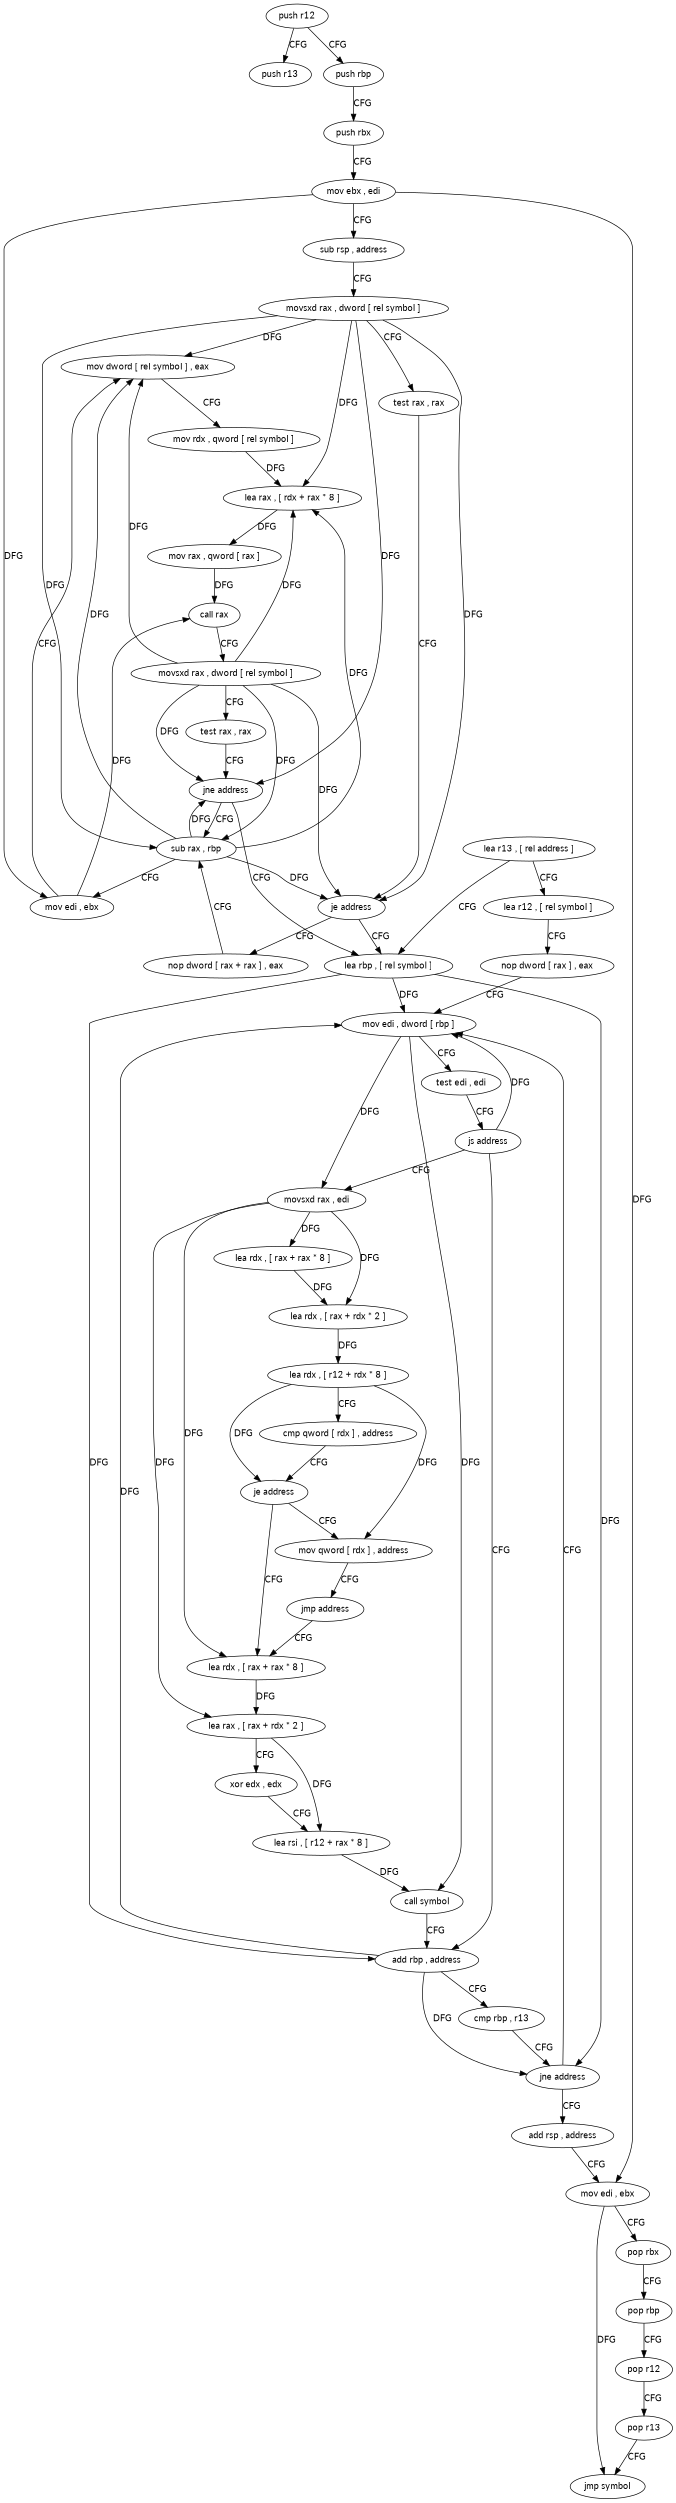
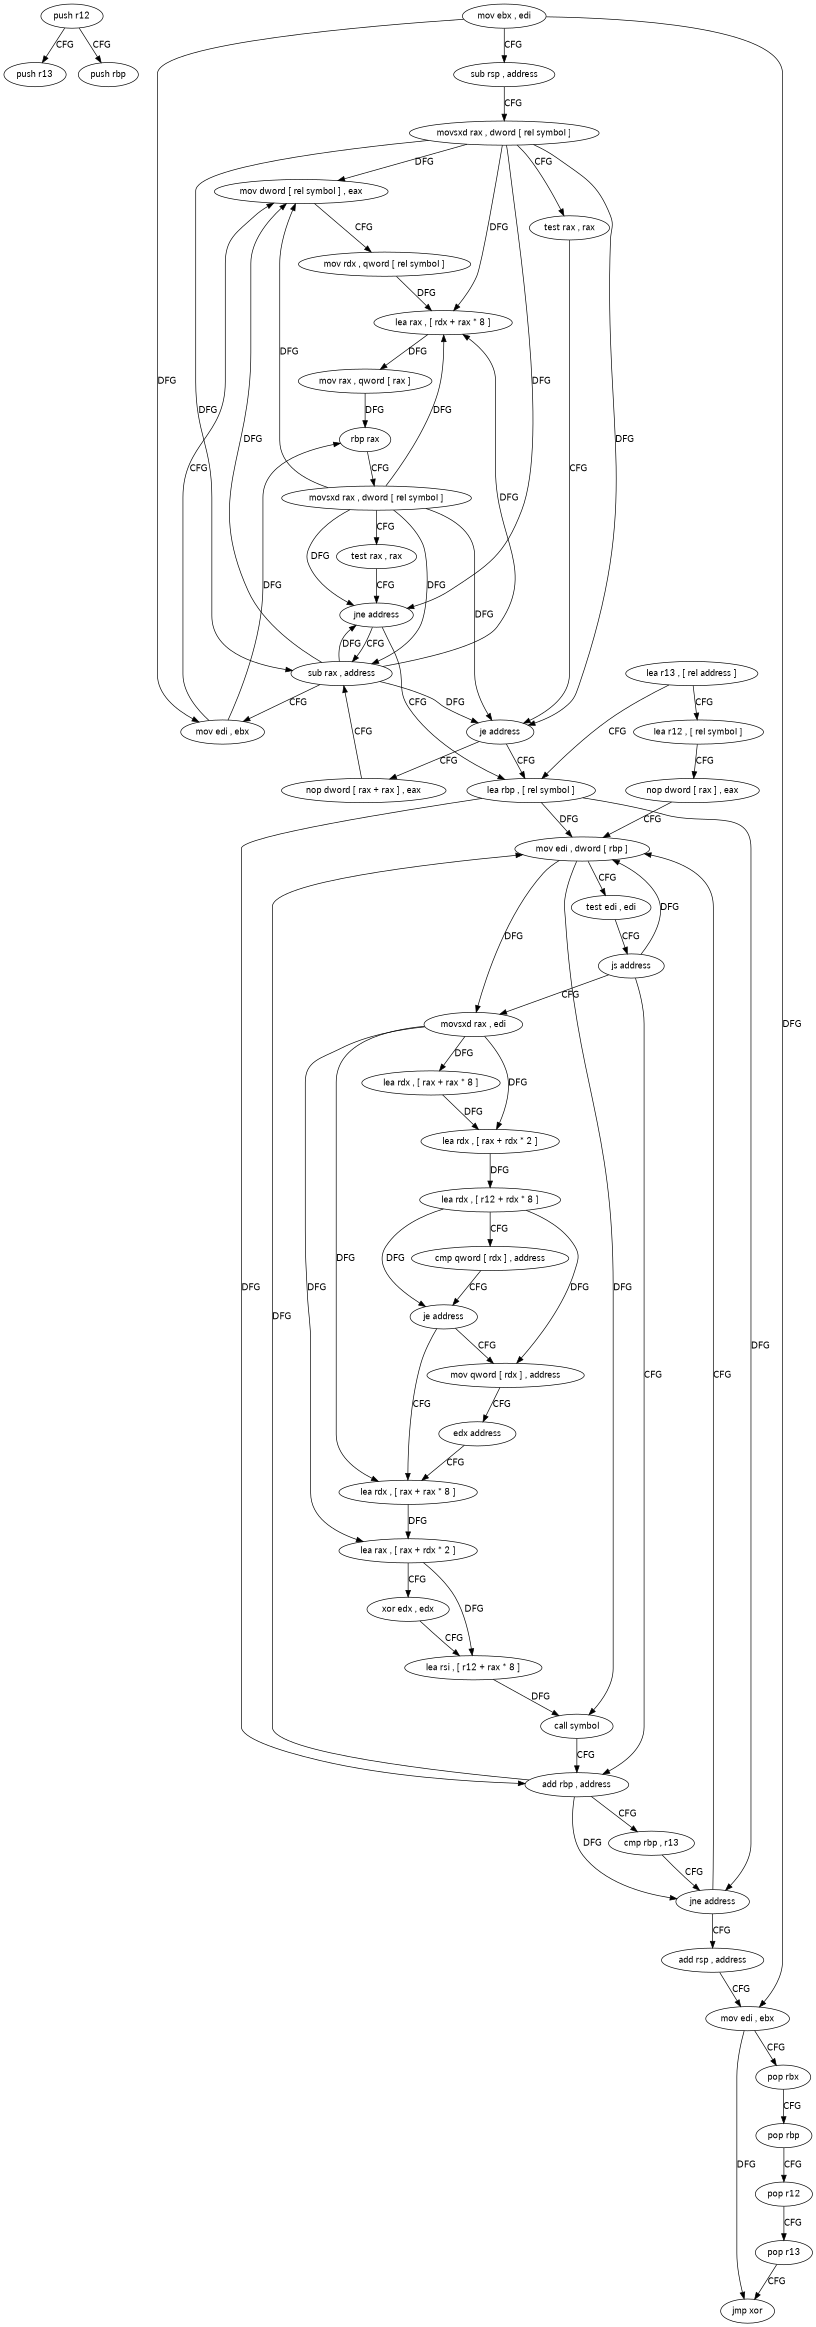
(354, 133) -> none
(214, 615) -> (365, 440)
(196, 849) -> (342, 674)
(325, 1609) -> (477, 1434)
(608, 2487) -> (748, 2311)
